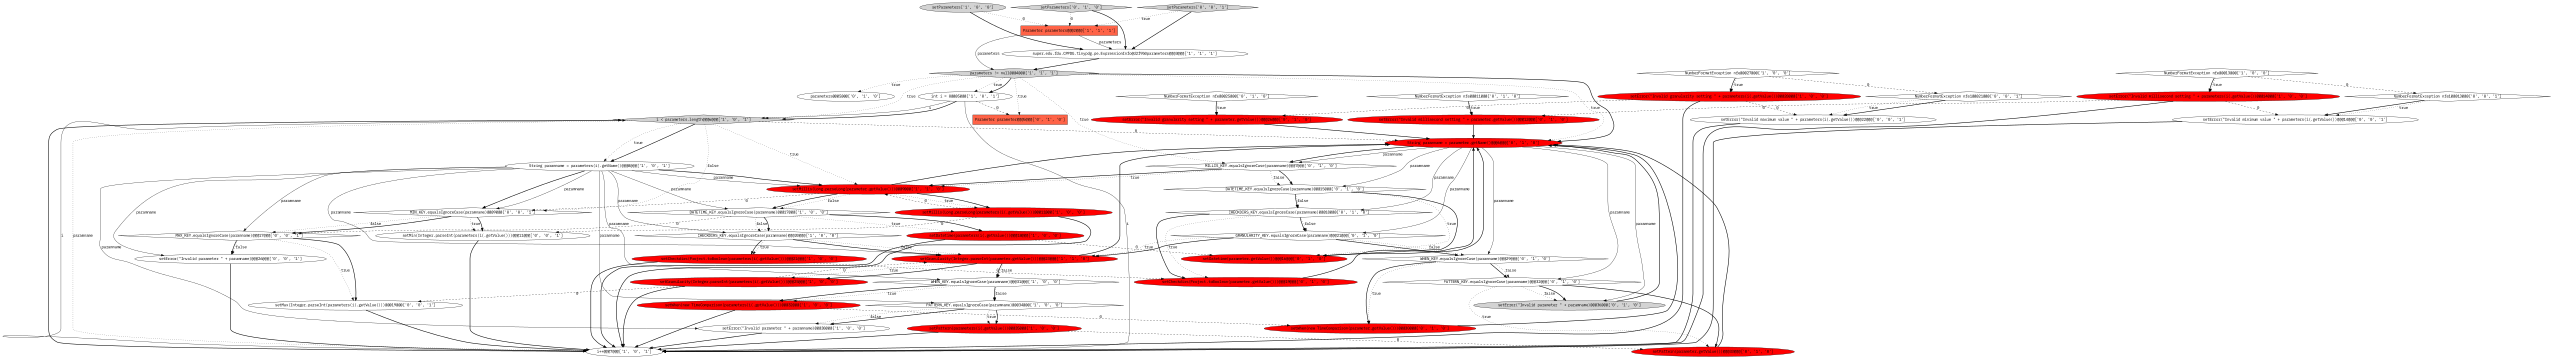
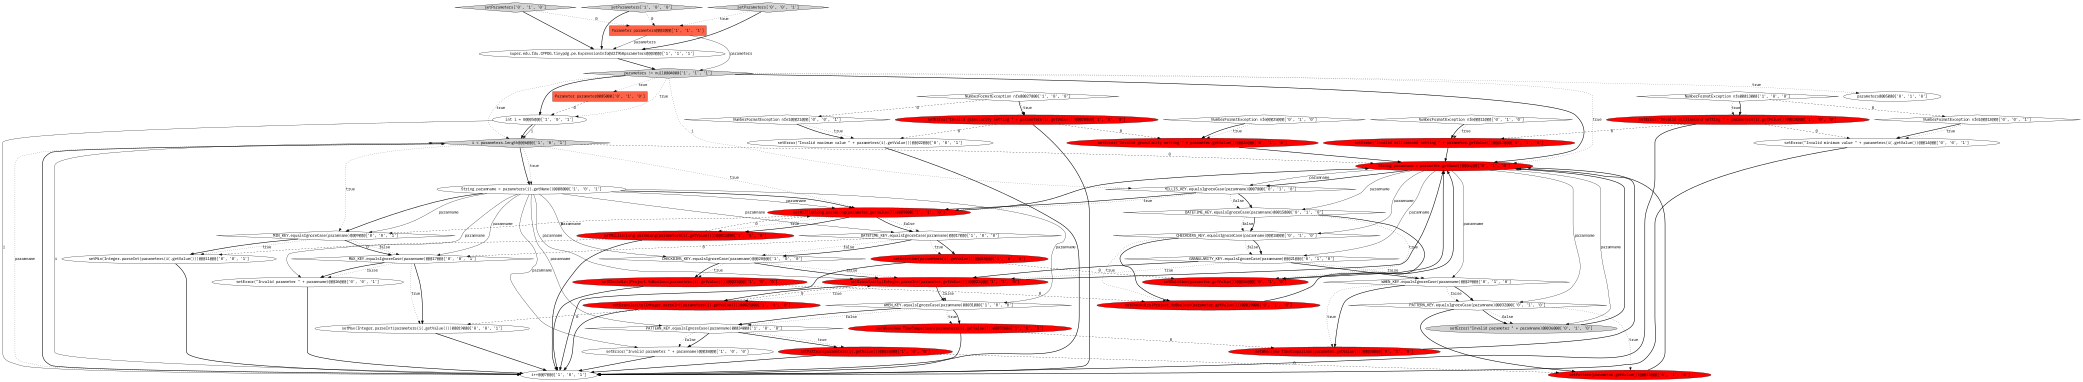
(963, 7) -> (642, 7)
(991, 108) -> (571, 108)
(1084, 120) -> (692, 131)
(713, 166) -> (350, 189)
